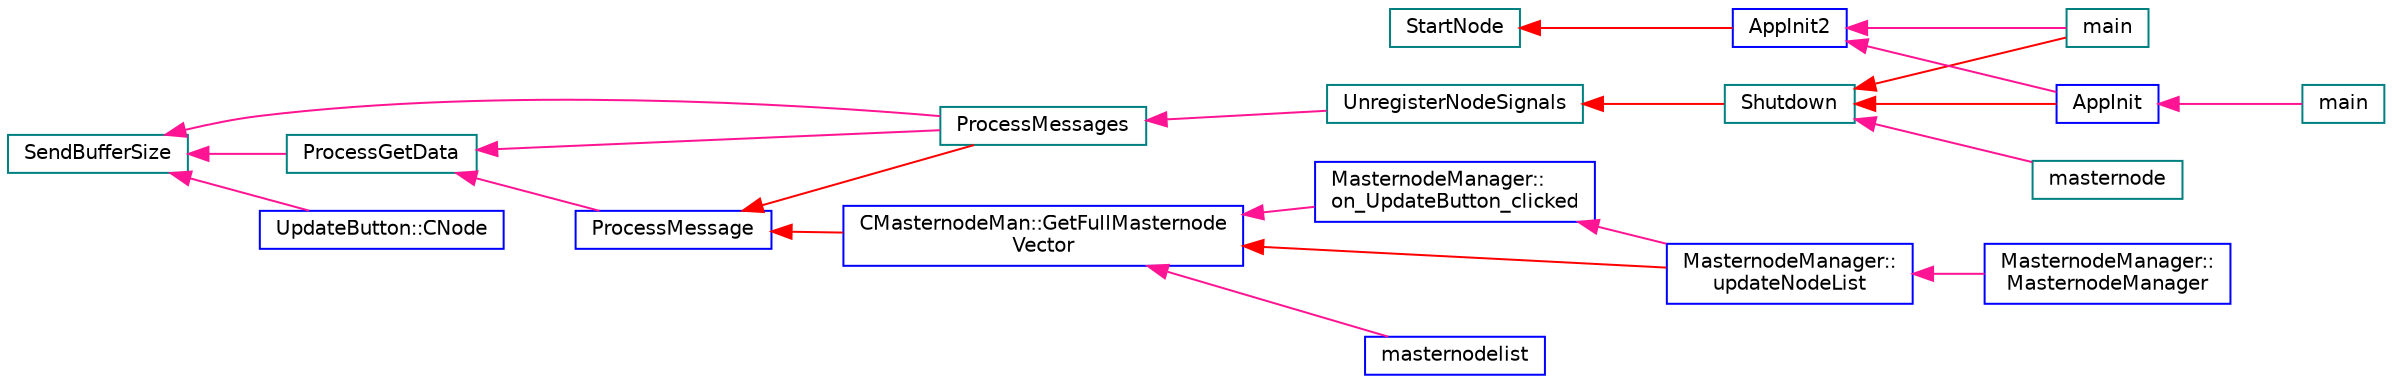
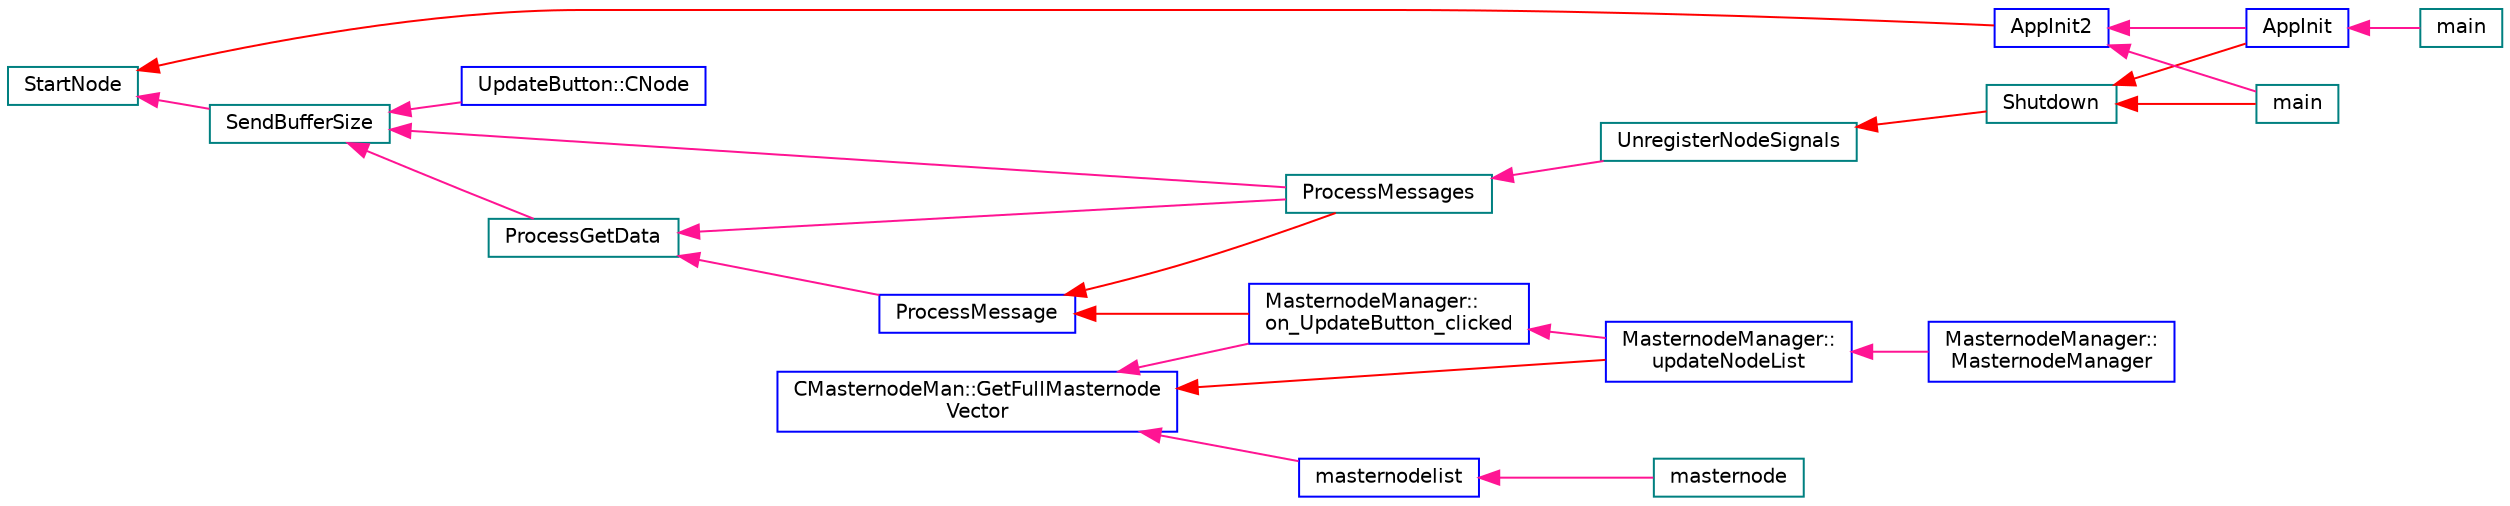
none -> (184, 104)
(1953, 143) -> (1576, 478)
(818, 232) -> (1172, 314)
